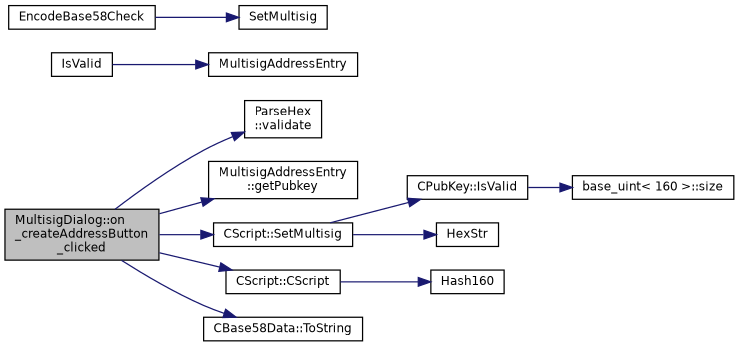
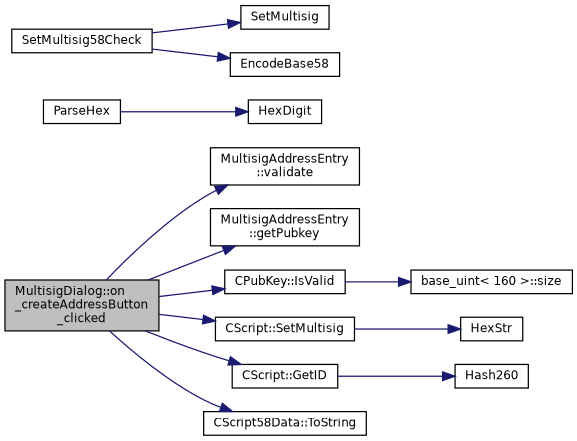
(82, 17) -> (82, 41)
(82, 65) -> (82, 112)
(283, 65) -> (285, 112)
none -> (285, 65)
(283, 119) -> (285, 166)
(369, 213) -> (186, 293)
(283, 282) -> (285, 376)
(467, 282) -> (492, 376)
(283, 329) -> (285, 423)
